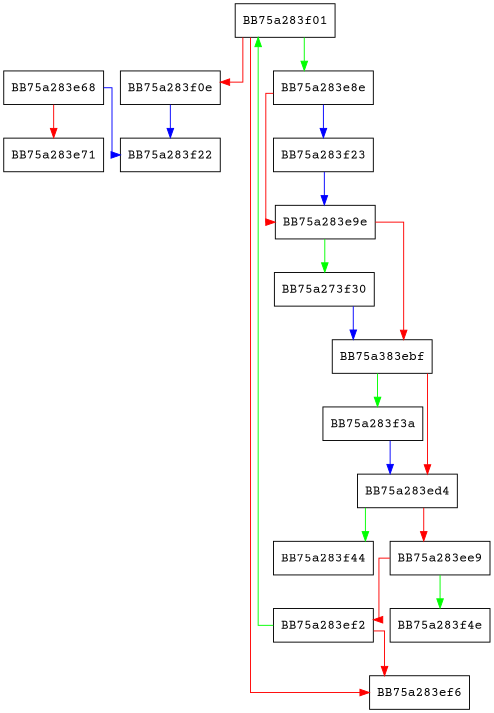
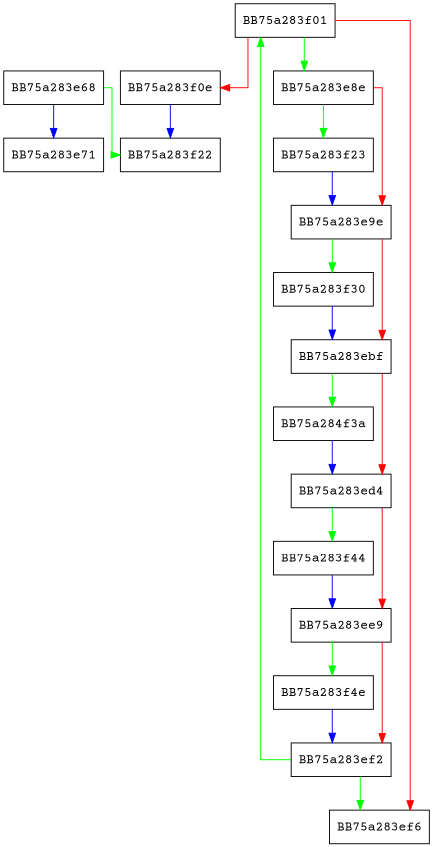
(54, 117) -> (54, 117)
(323, 117) -> (323, 117)
(112, 118) -> (112, 118)
(324, 289) -> (323, 289)
(382, 357) -> (341, 357)
(373, 424) -> (323, 424)
none -> (332, 587)
(385, 643) -> (360, 789)
none -> (332, 721)
